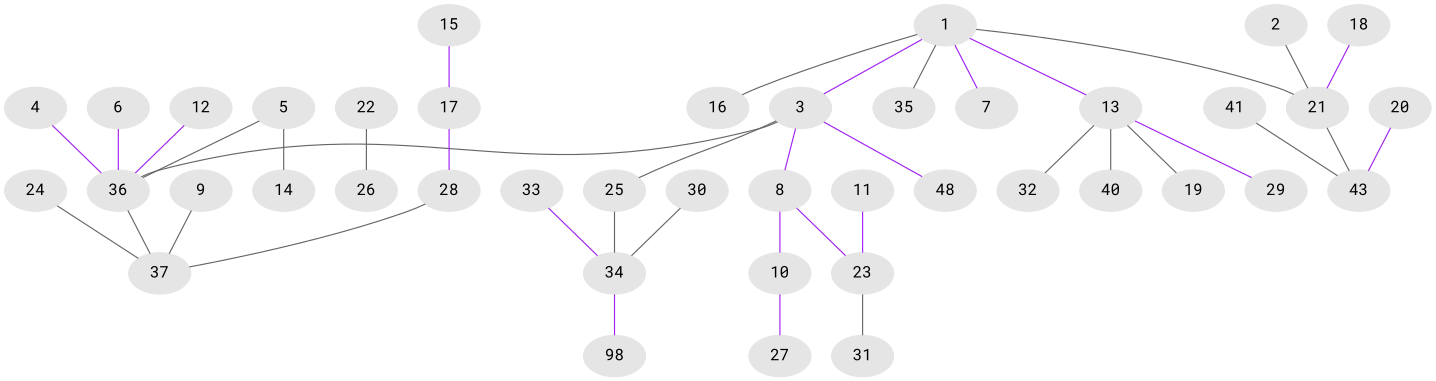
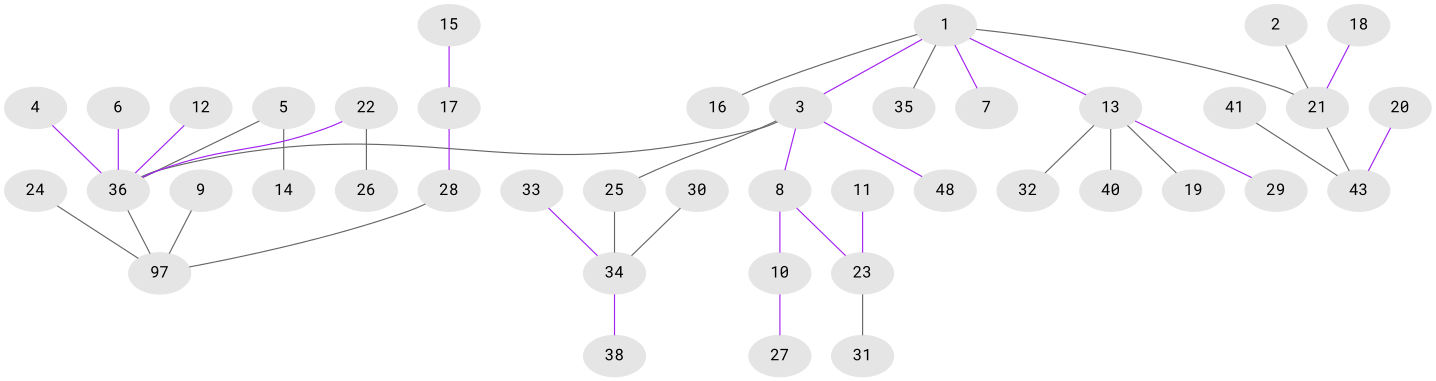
none -> (293, 139)
(160, 273) -> (160, 273)
(615, 356) -> (615, 356)
